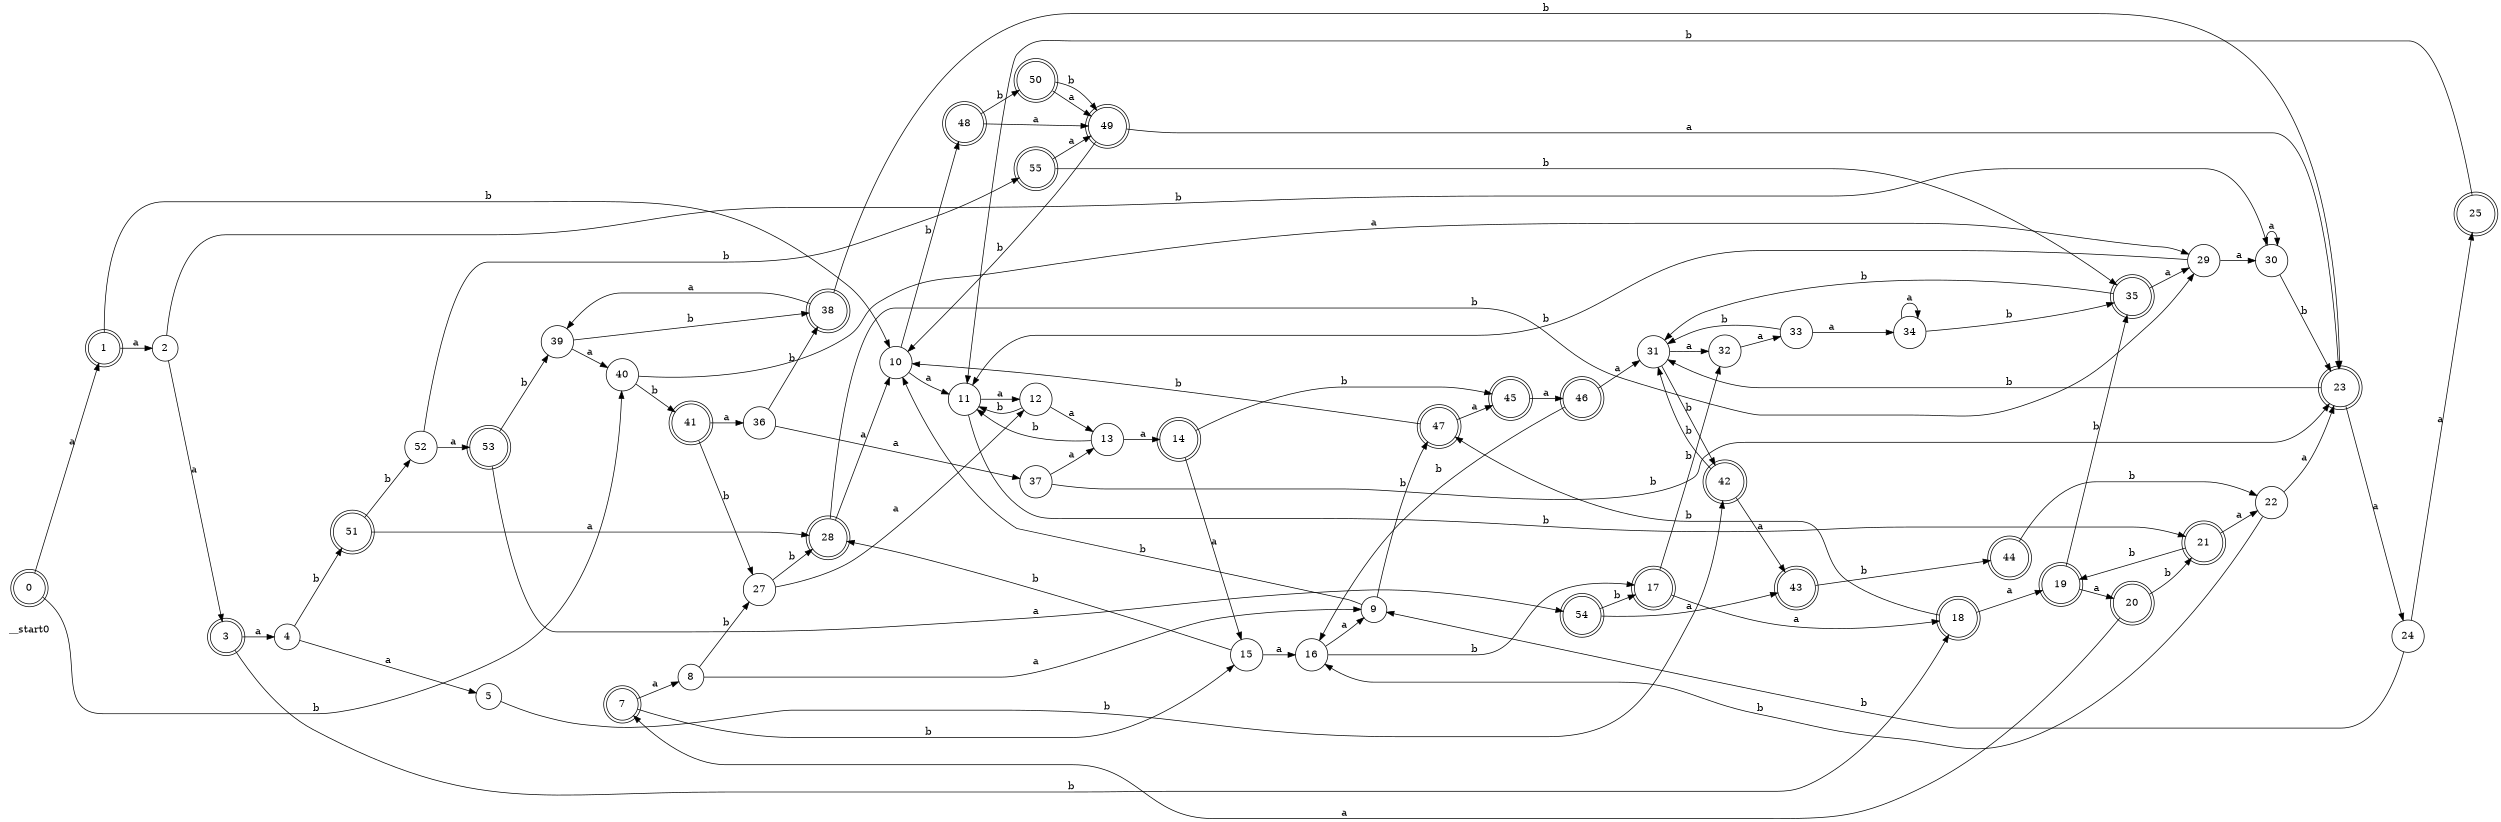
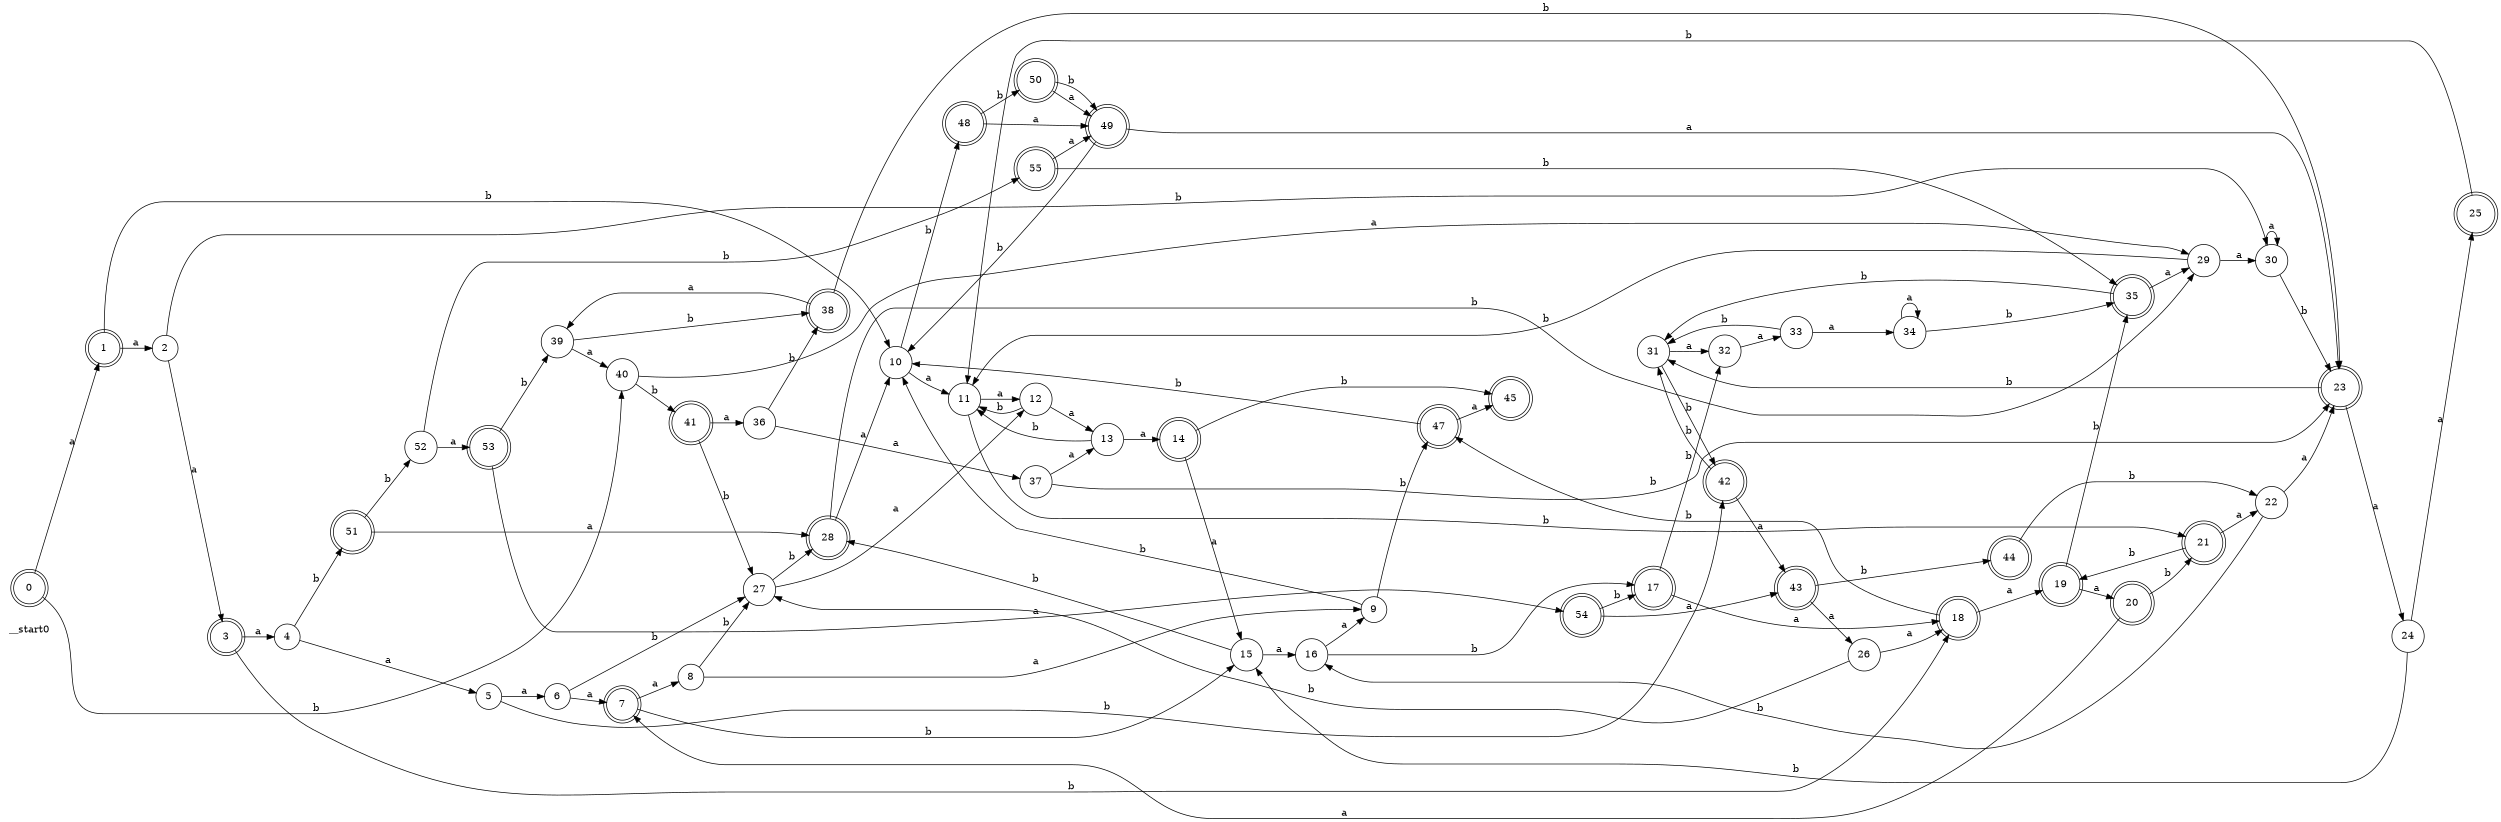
(1582, 398) -> none
none -> (1864, 655)
none -> (557, 696)
(1915, 721) -> (1864, 782)
